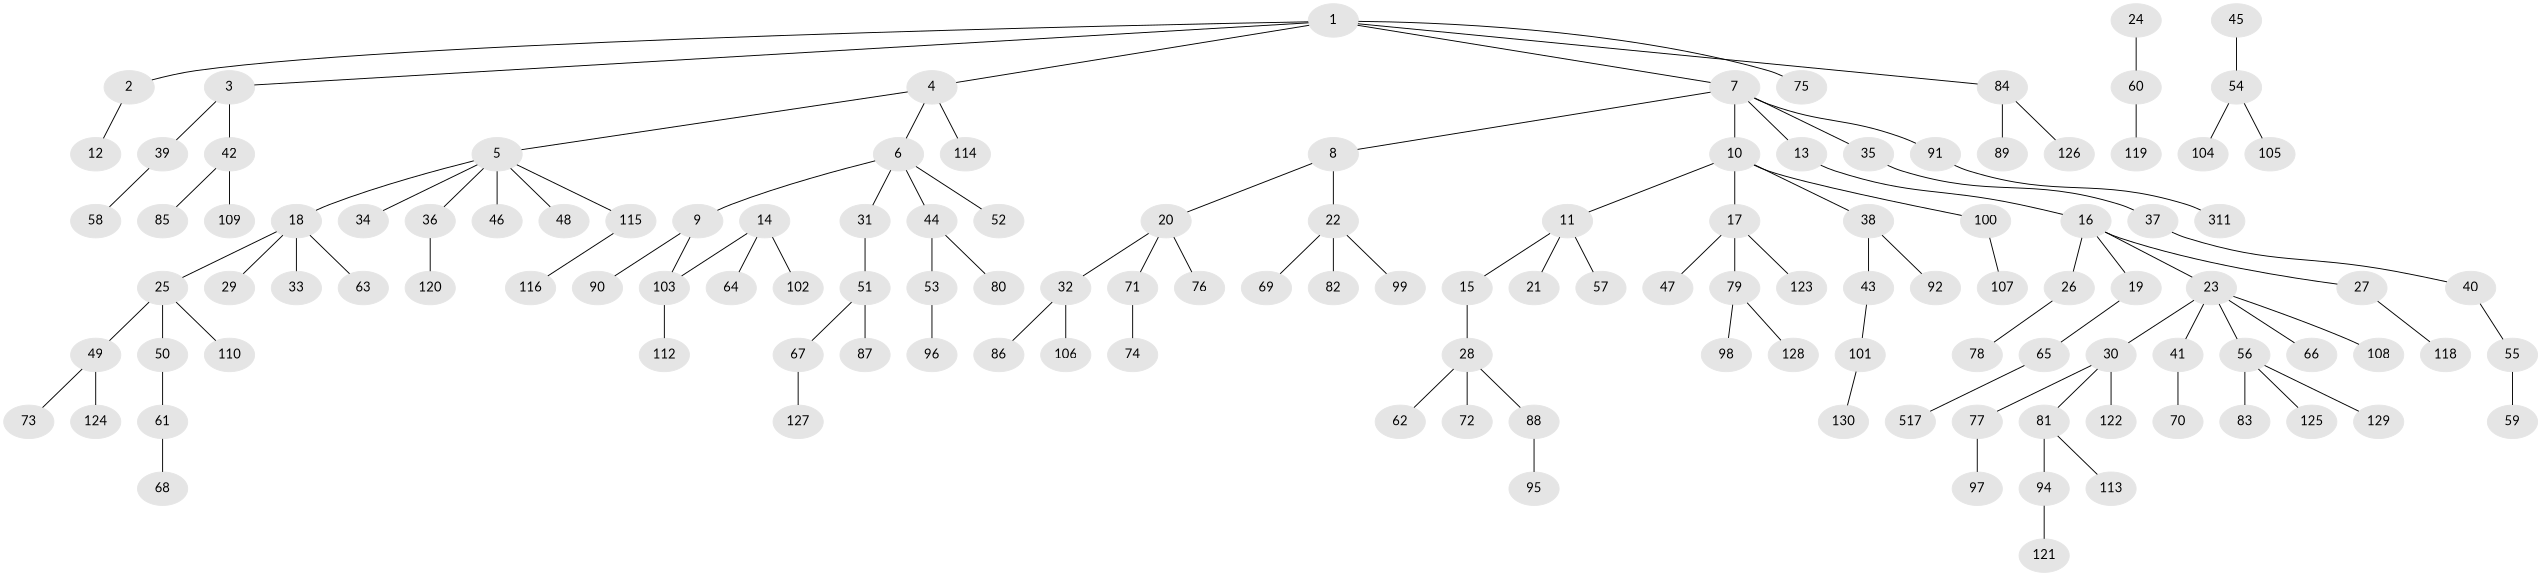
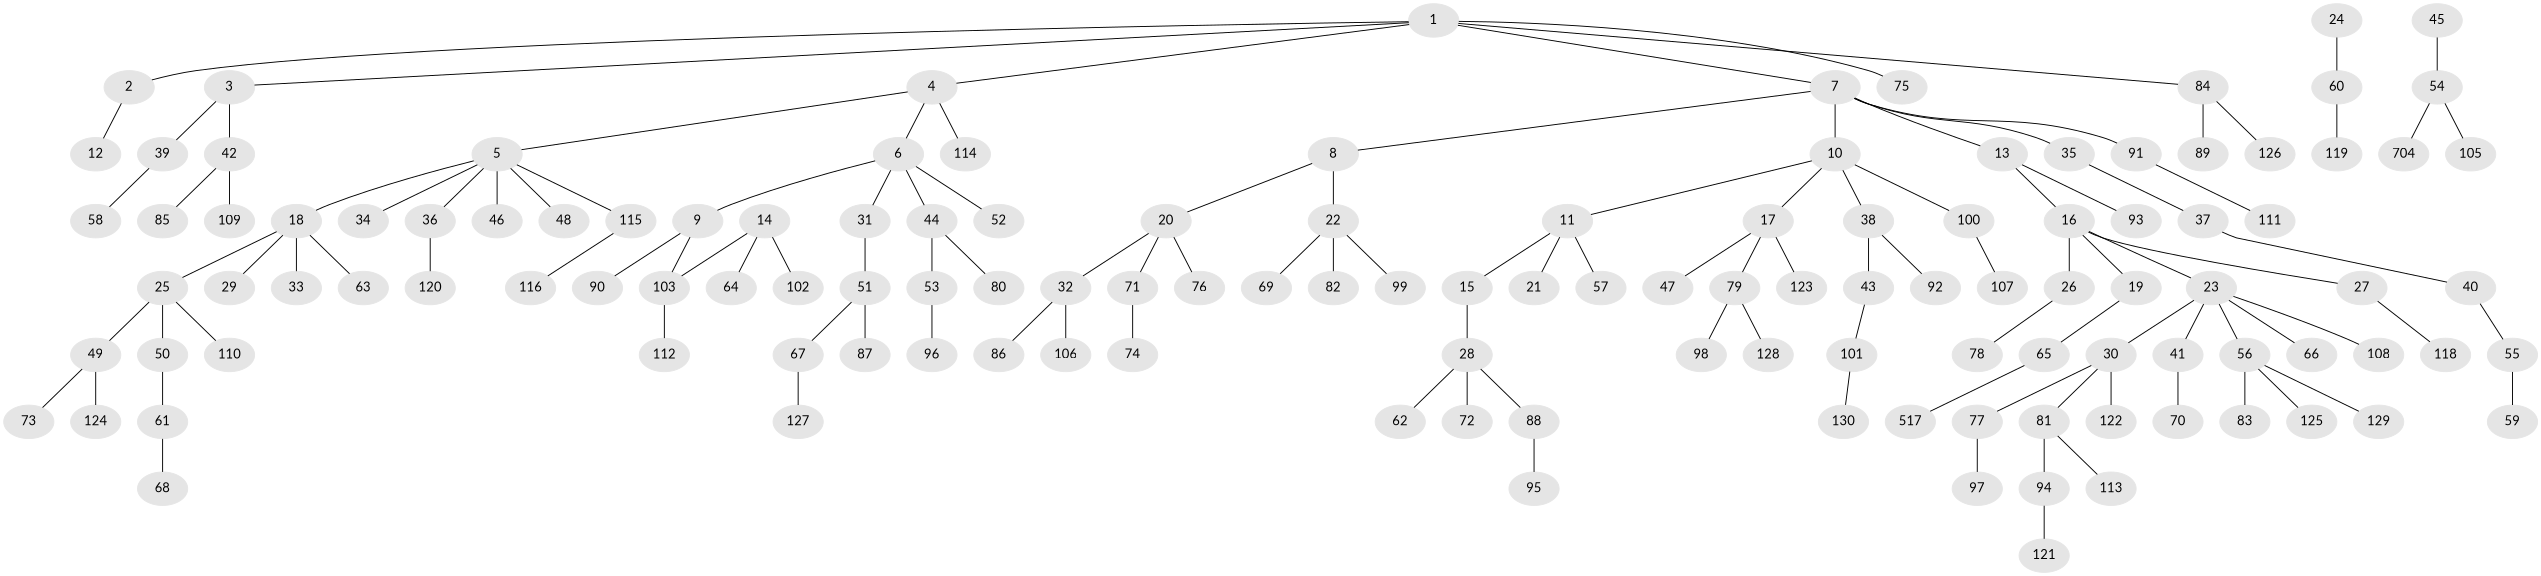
(2203, 154) -> (2404, 154)
none -> (2136, 221)
(2220, 221) -> (2270, 221)
